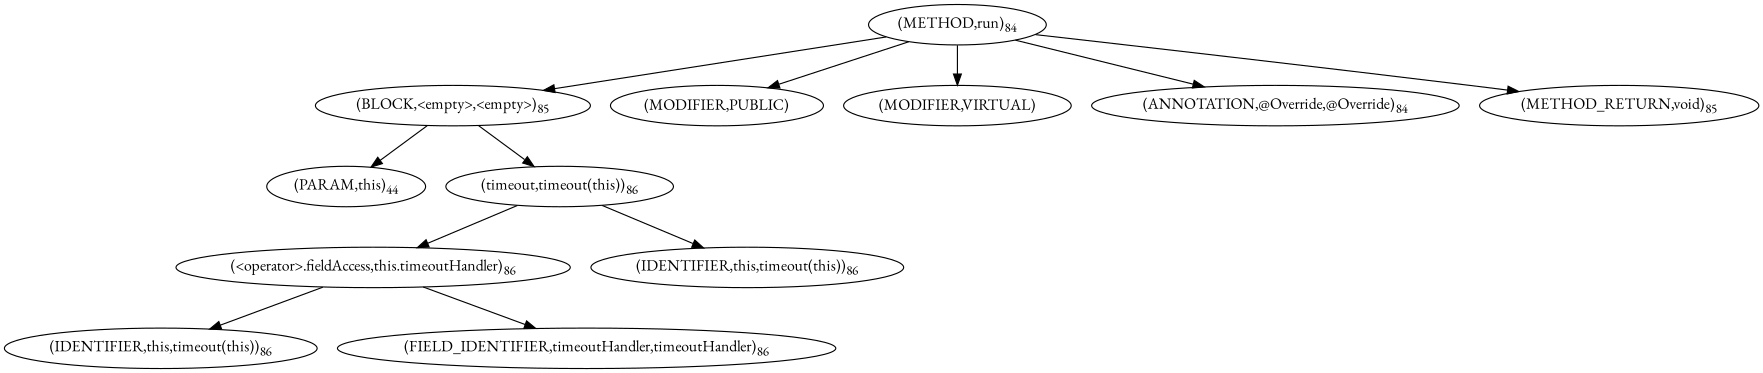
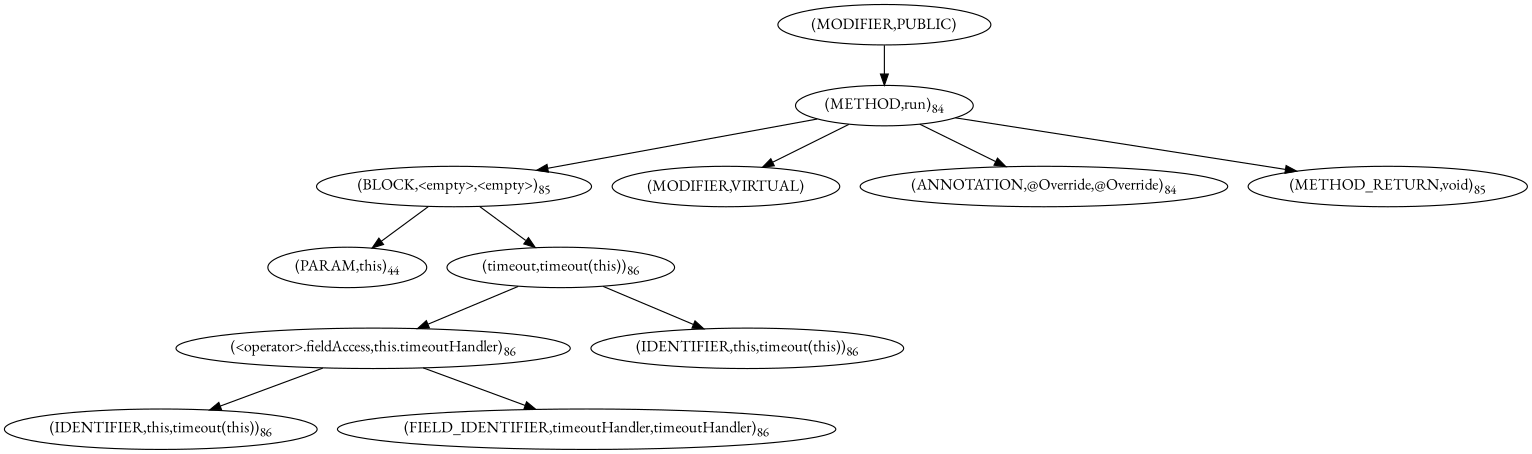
(844, 63) -> (884, 60)
